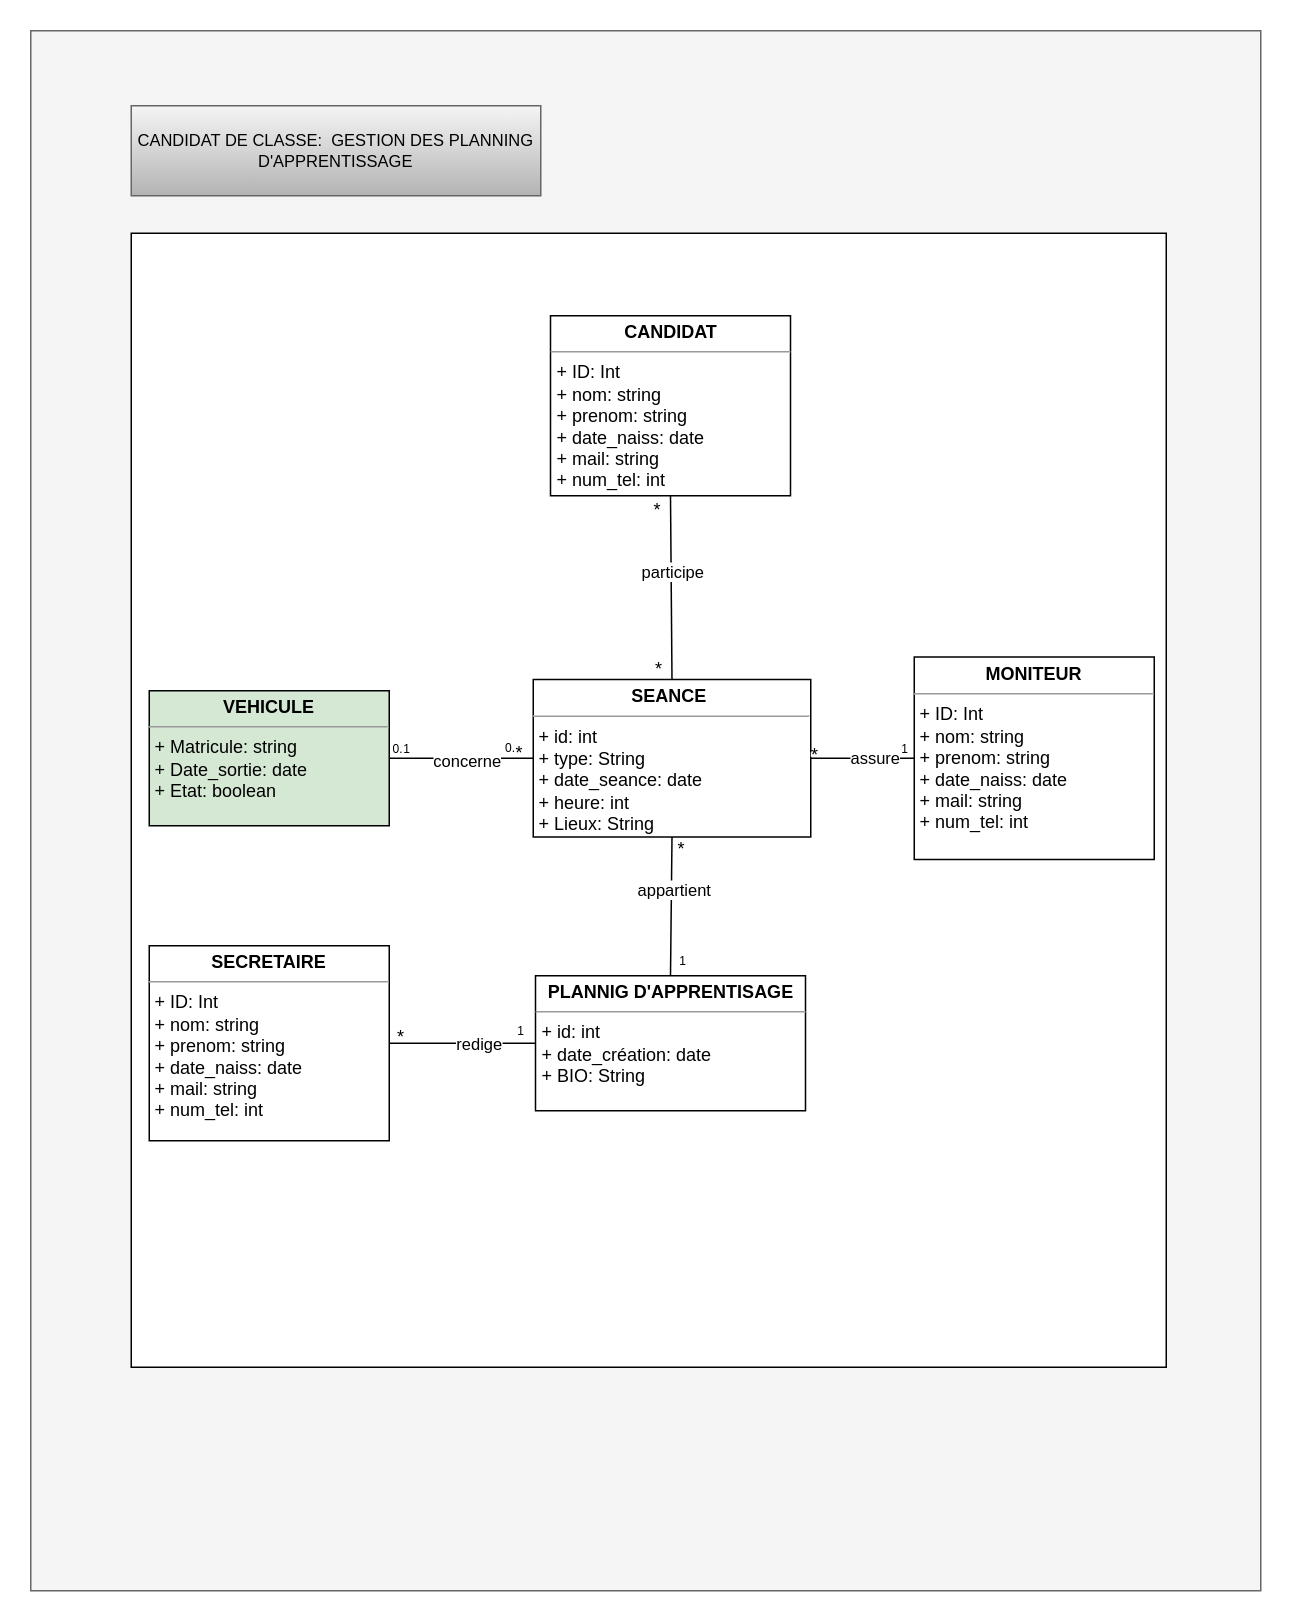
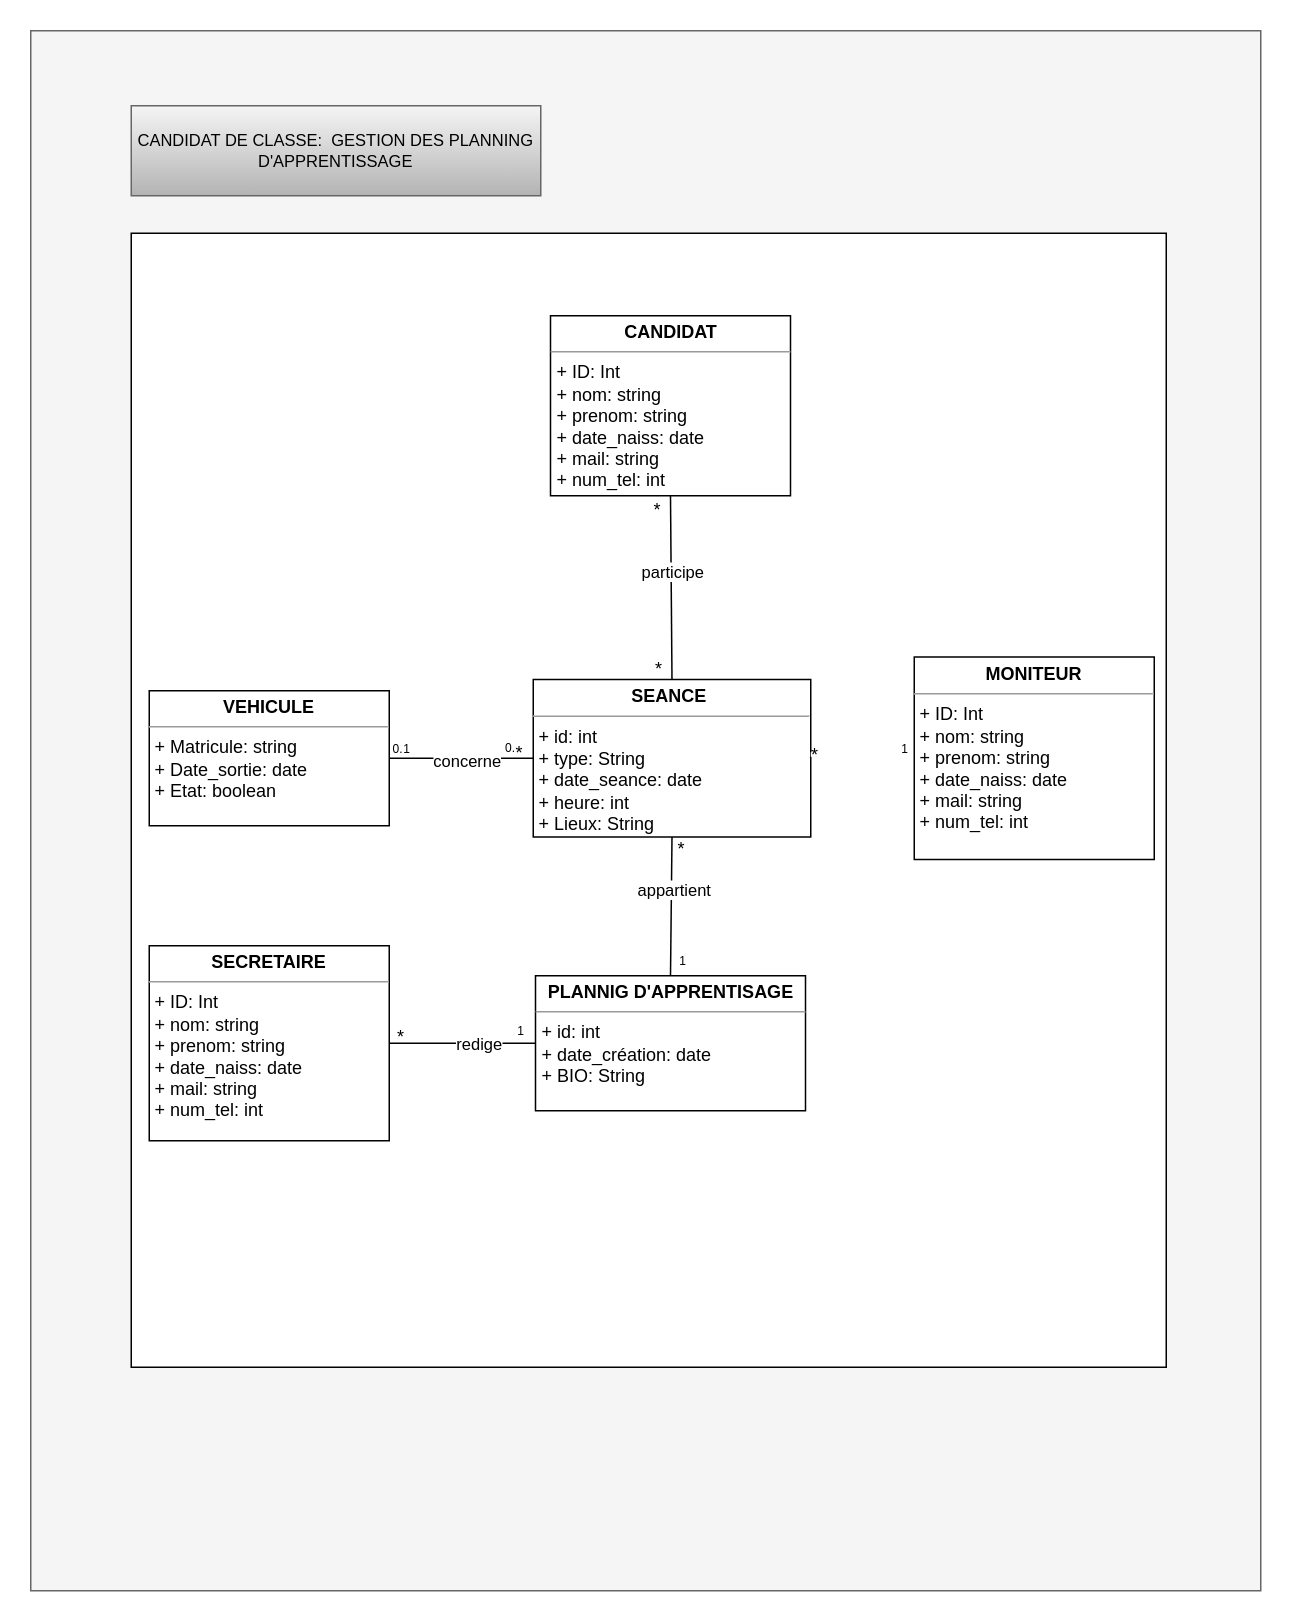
(269, 758) -> (269, 758)
(862, 758) -> none
